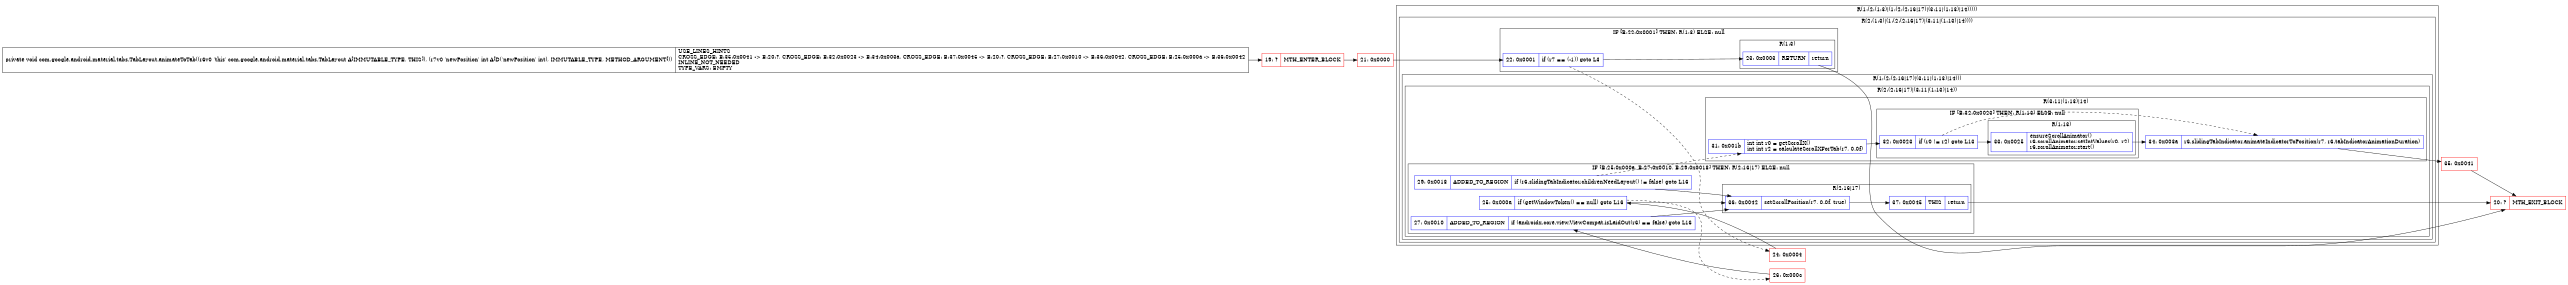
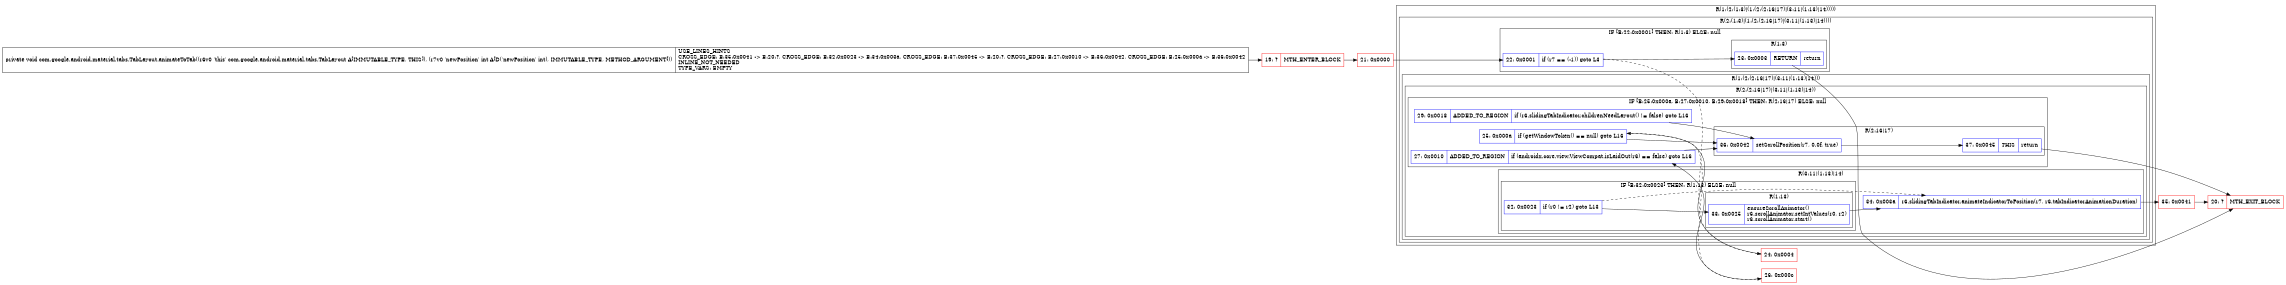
(1787, 146) -> none
